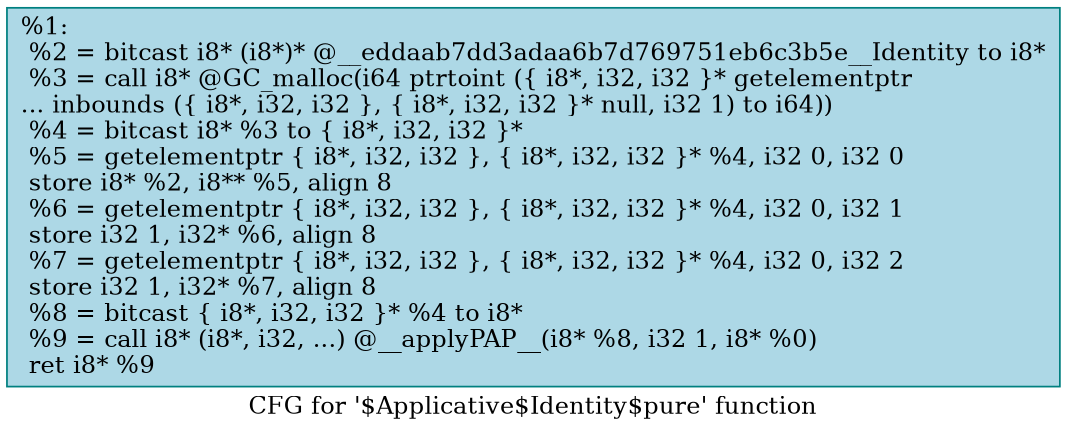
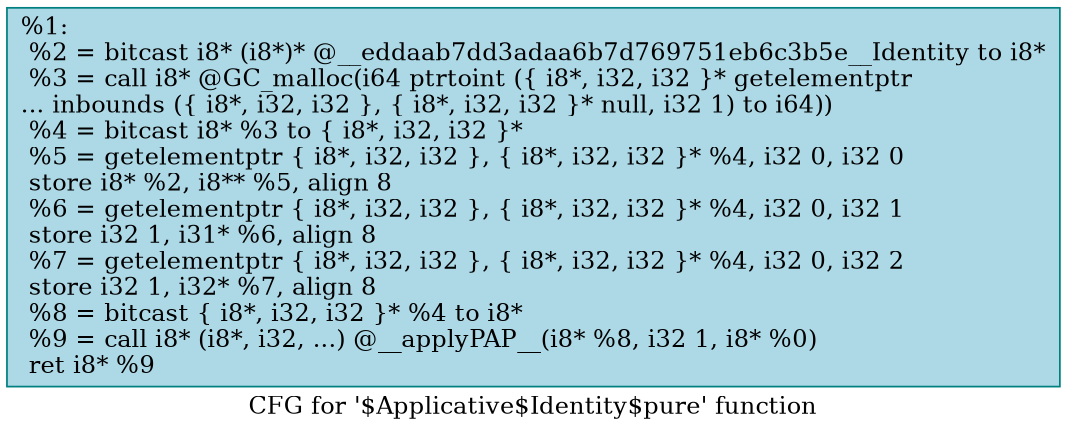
(199, 235) -> (199, 235)
